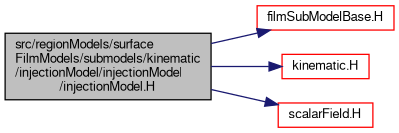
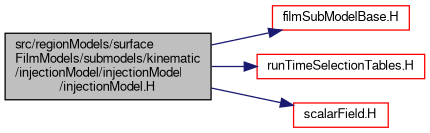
(326, 67) -> (341, 67)
